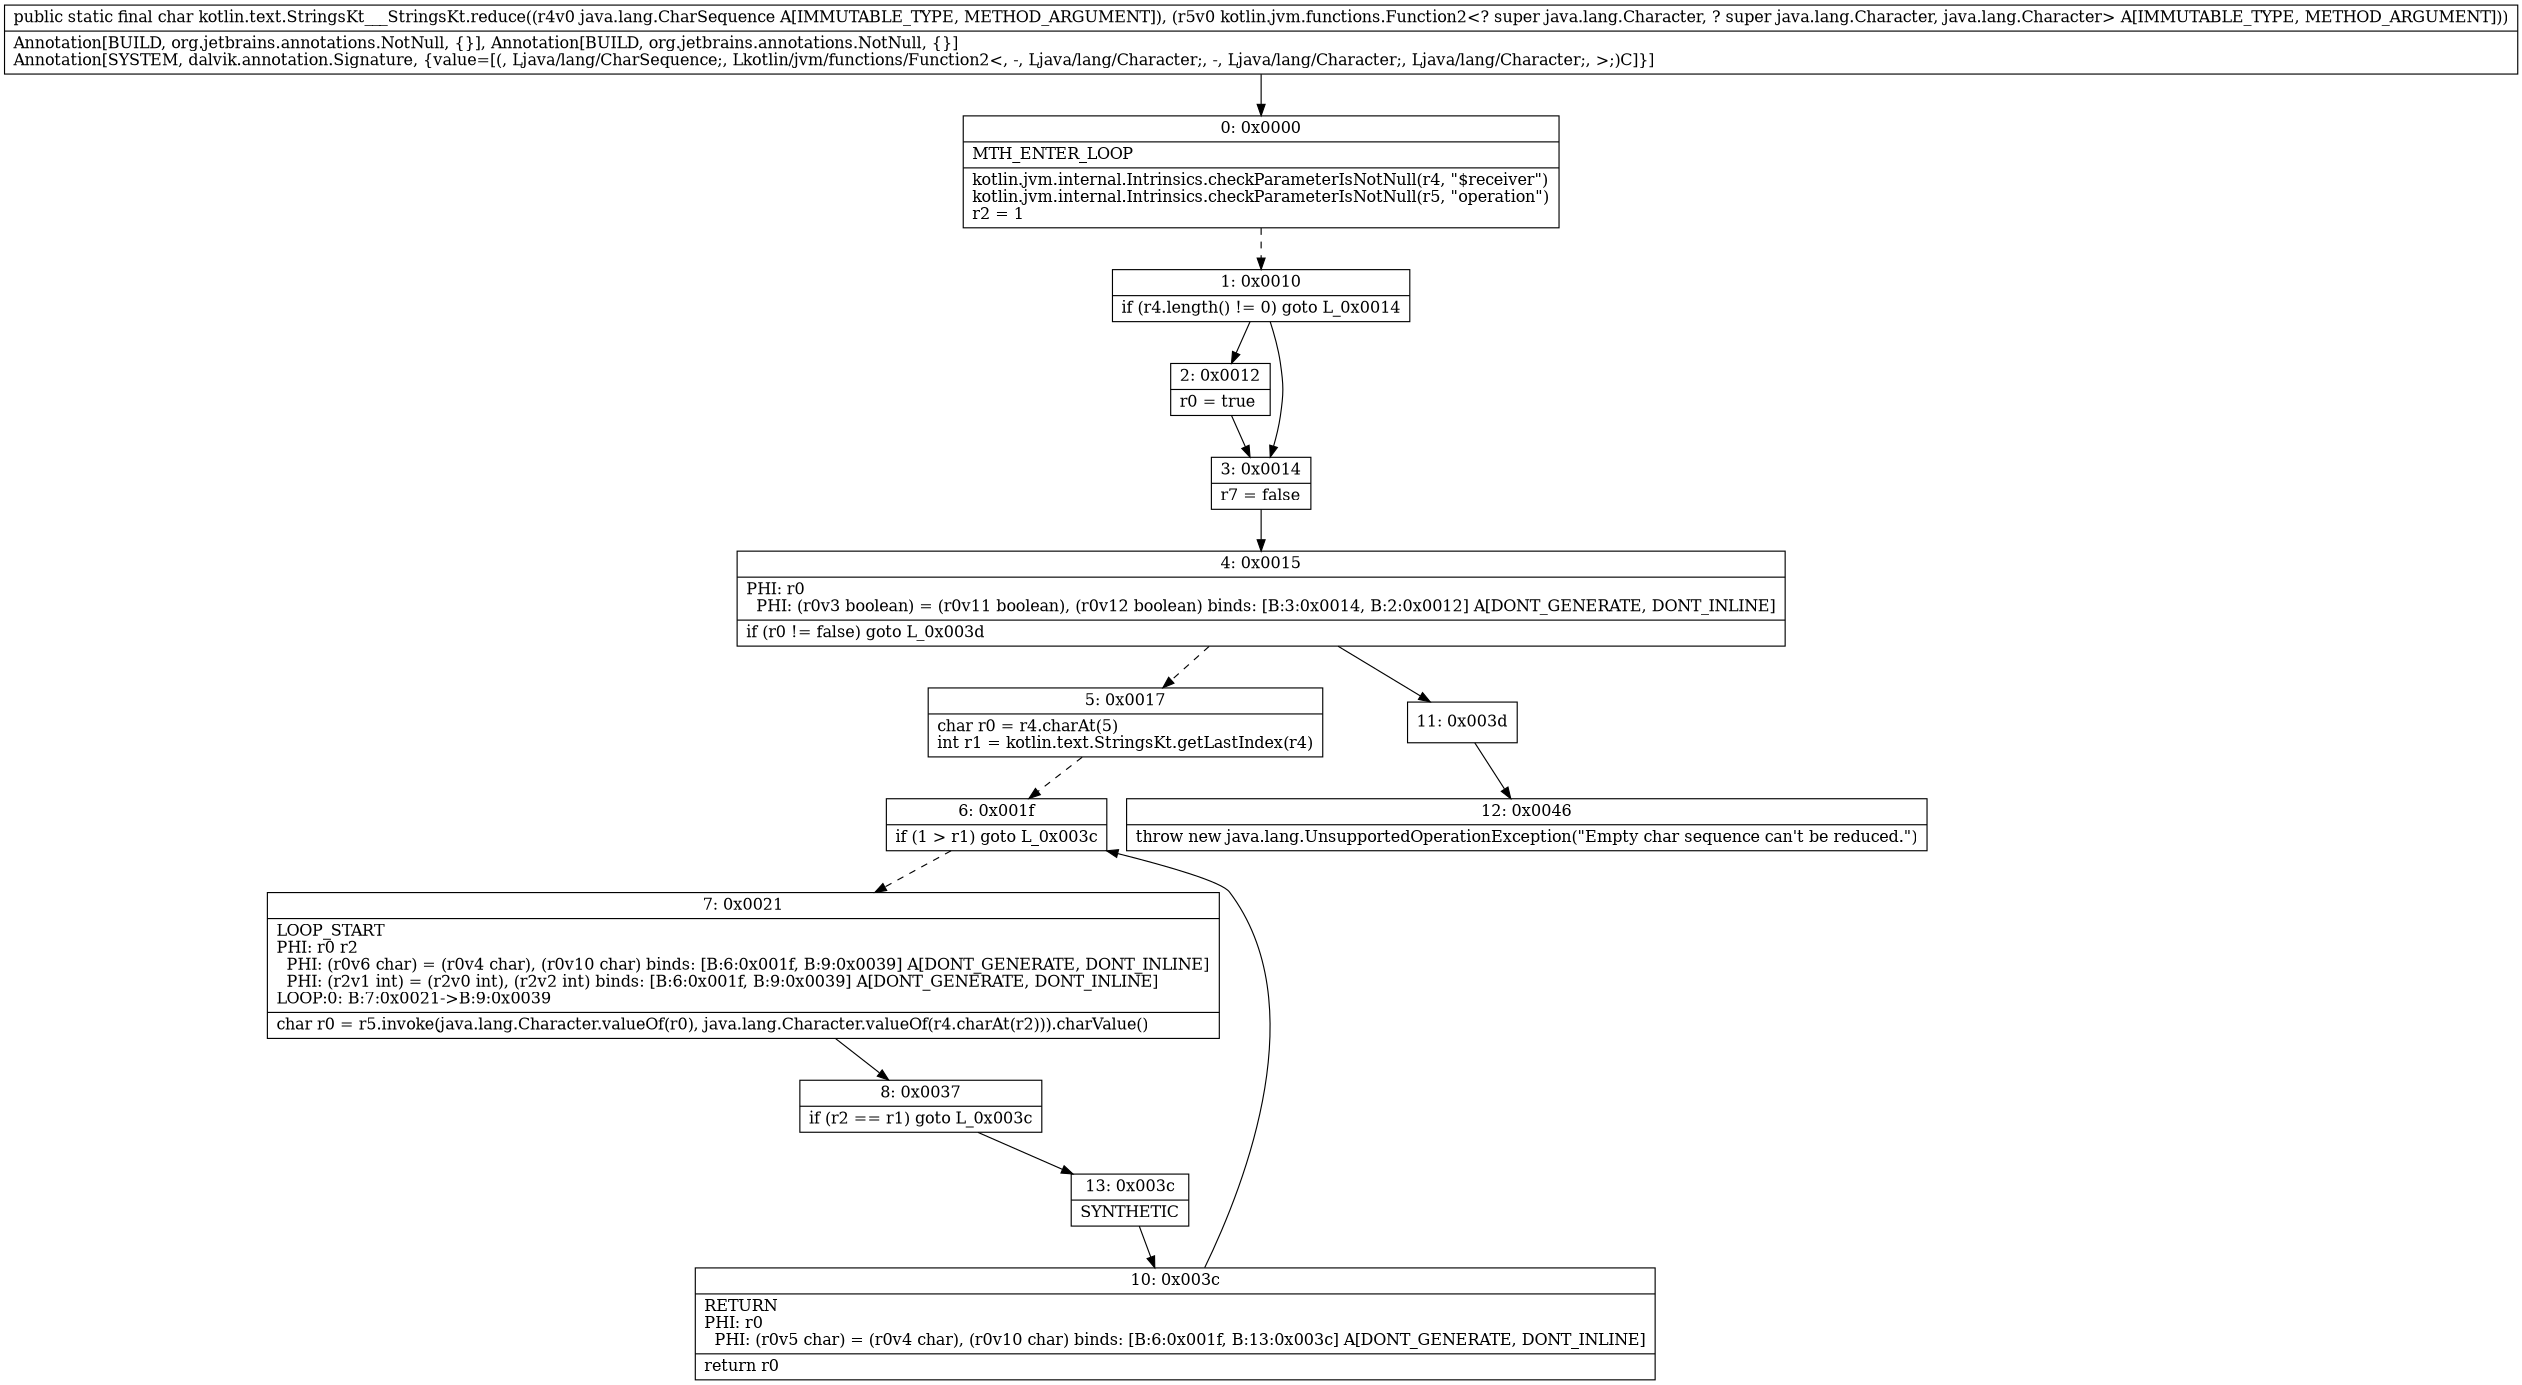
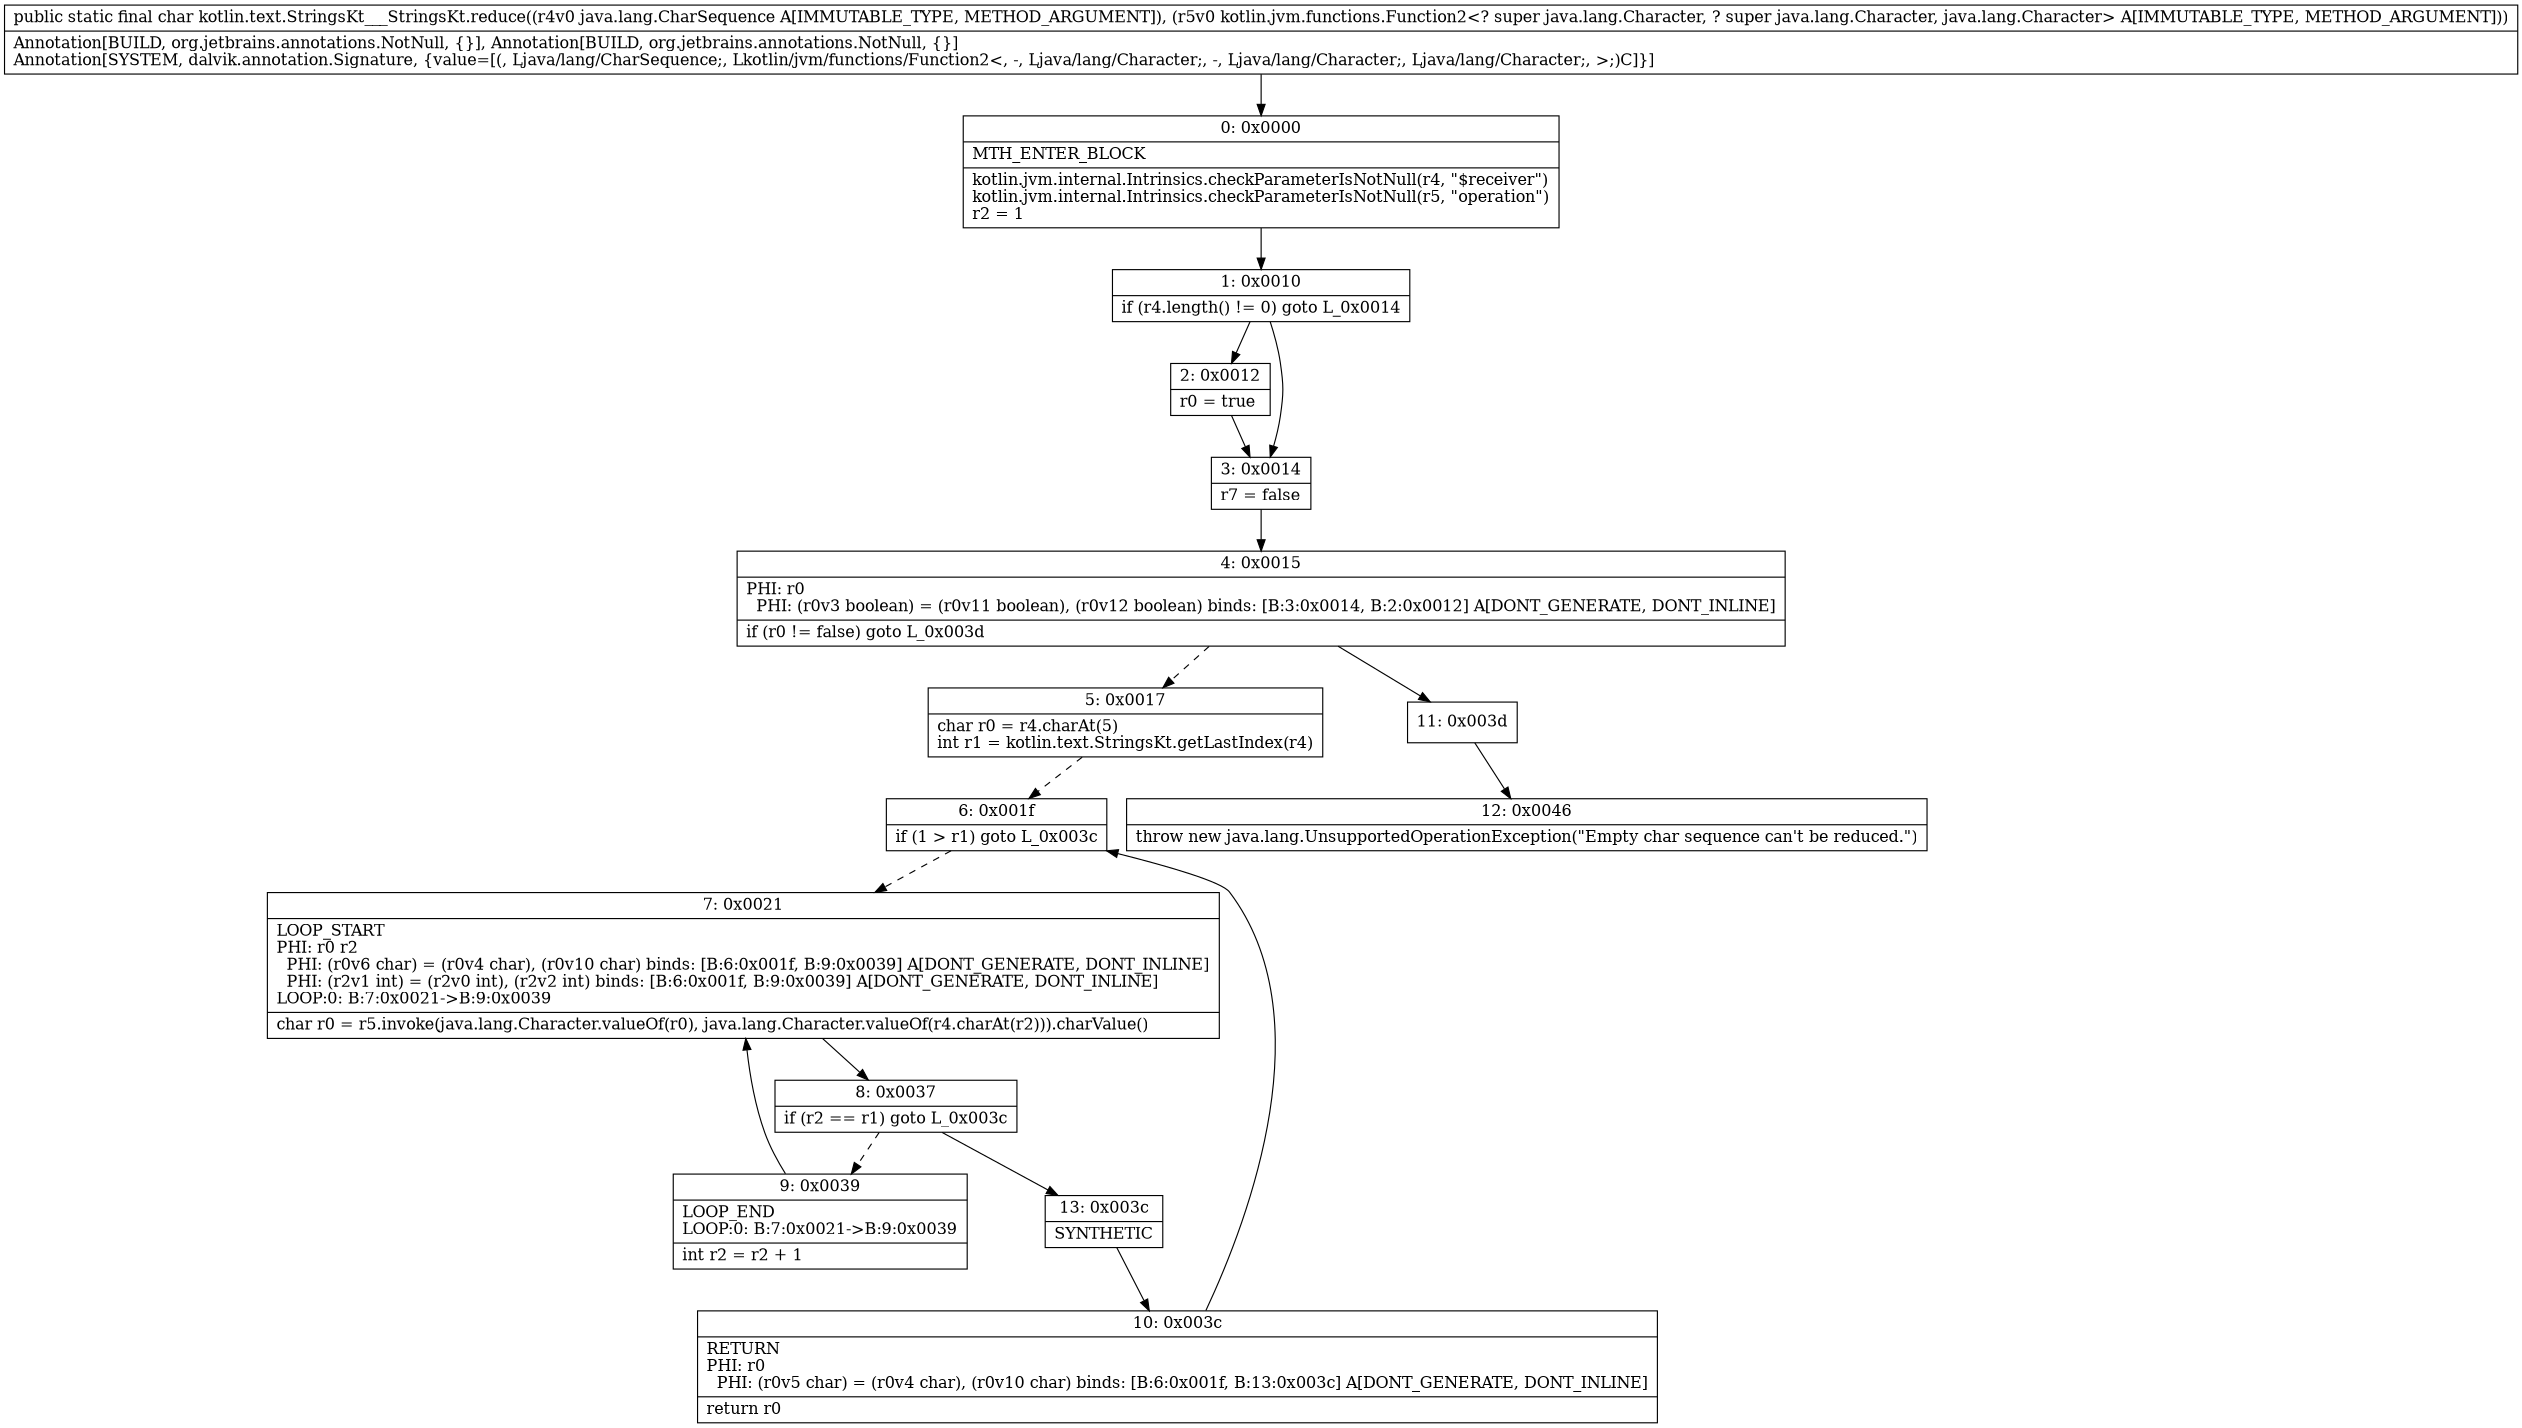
(1053, 154) -> (1059, 154)
(1261, 243) -> (1261, 243)
none -> (820, 1222)
